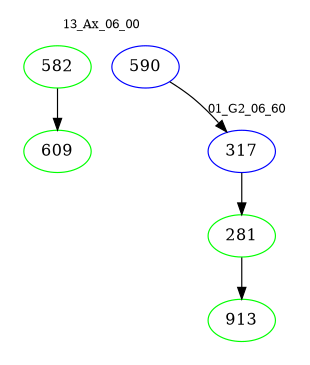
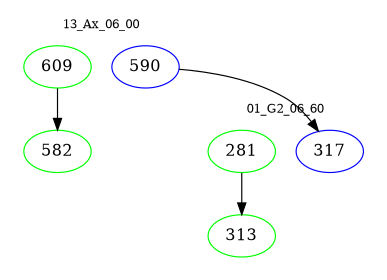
(58, 103) -> (58, 103)
(242, 188) -> none
(242, 320) -> (242, 236)
